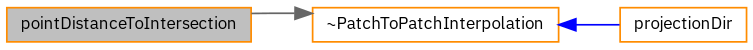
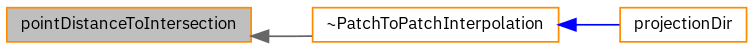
(273, 13) -> (291, 36)
